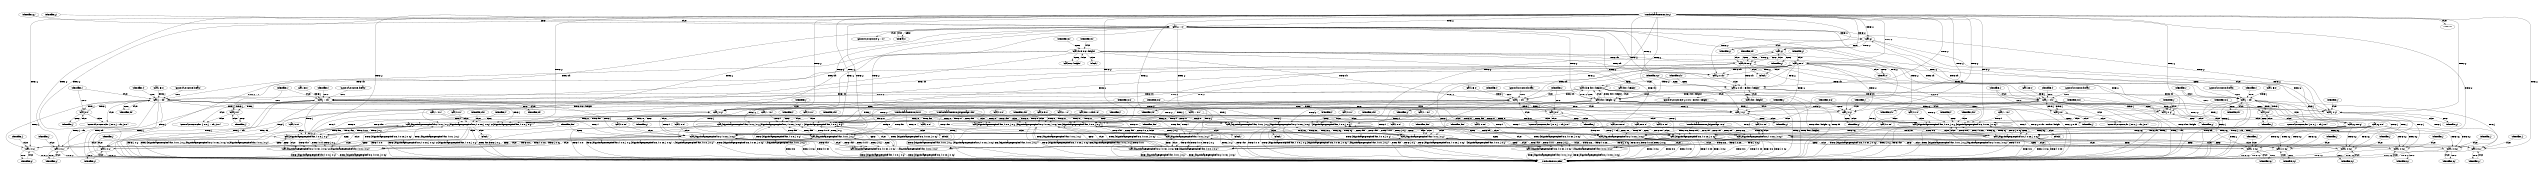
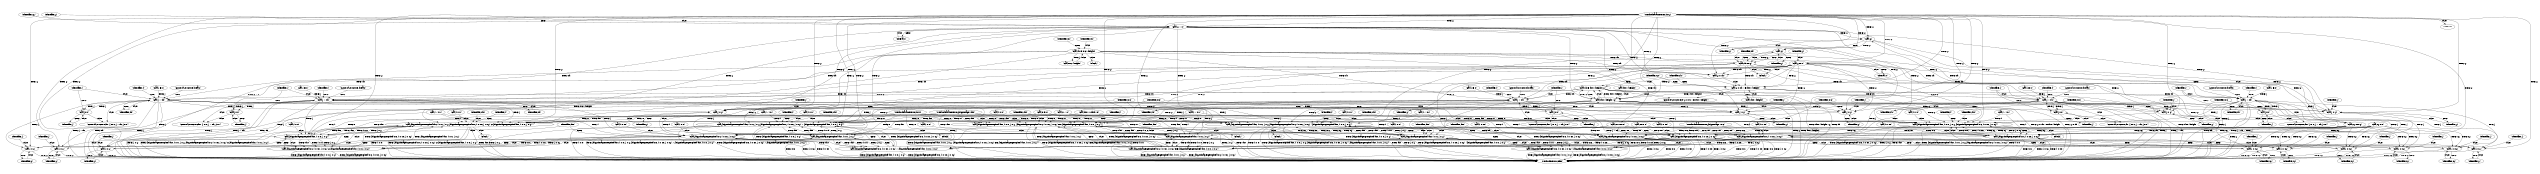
(871, 39) -> none
(1077, 57) -> (1077, 57)
